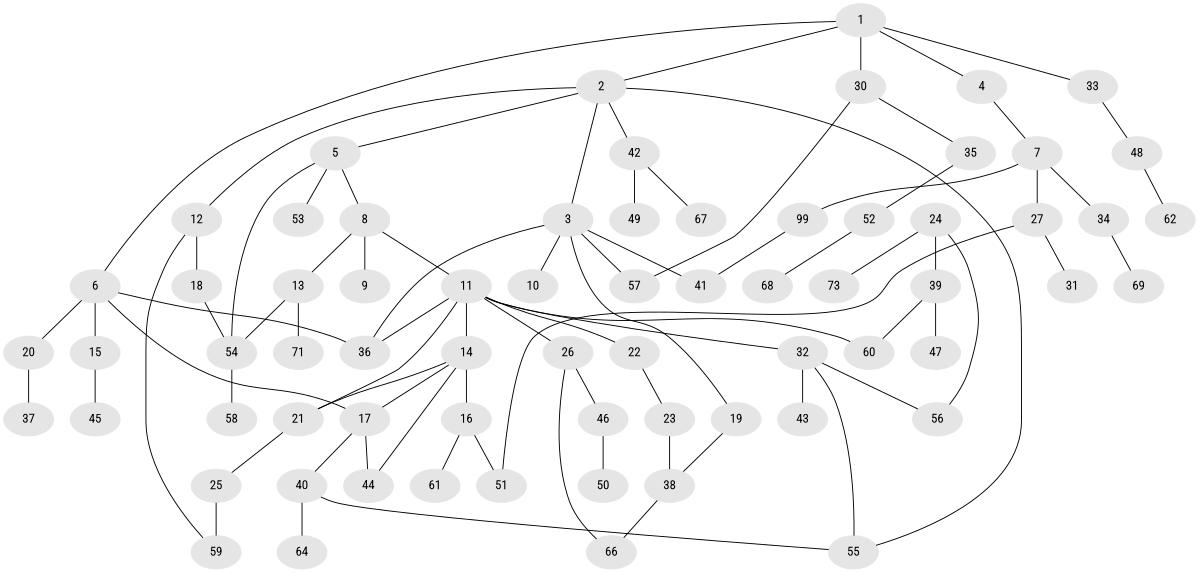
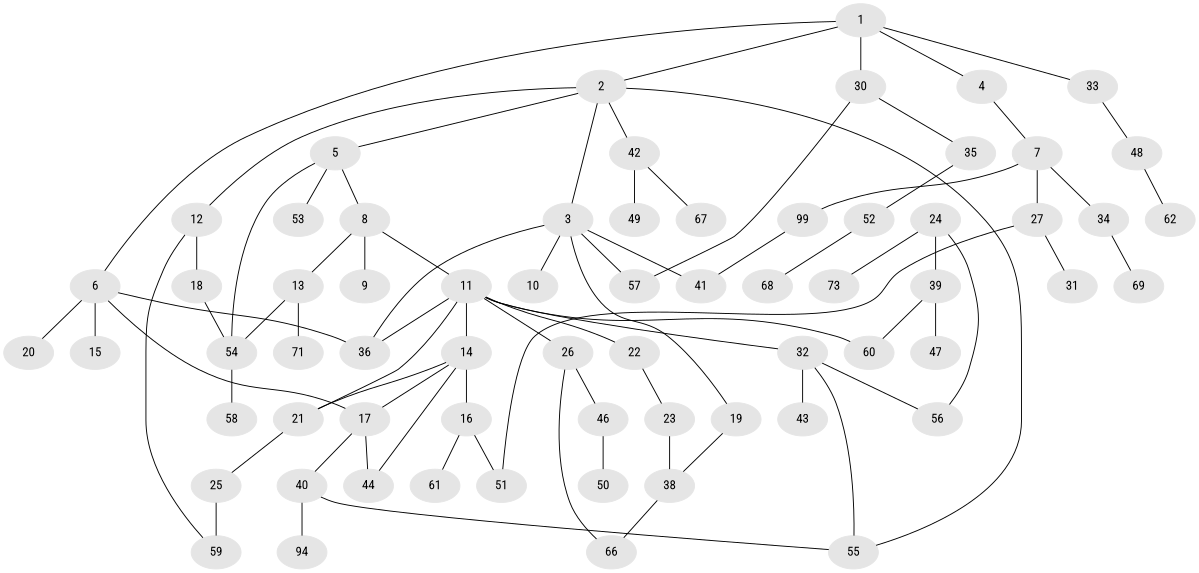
(29, 419) -> none
(95, 419) -> none
(302, 552) -> (302, 552)
